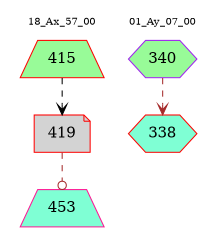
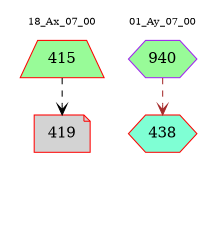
(62, 22) -> (62, 22)
(163, 59) -> (163, 59)
(163, 134) -> (163, 134)
(62, 208) -> none
